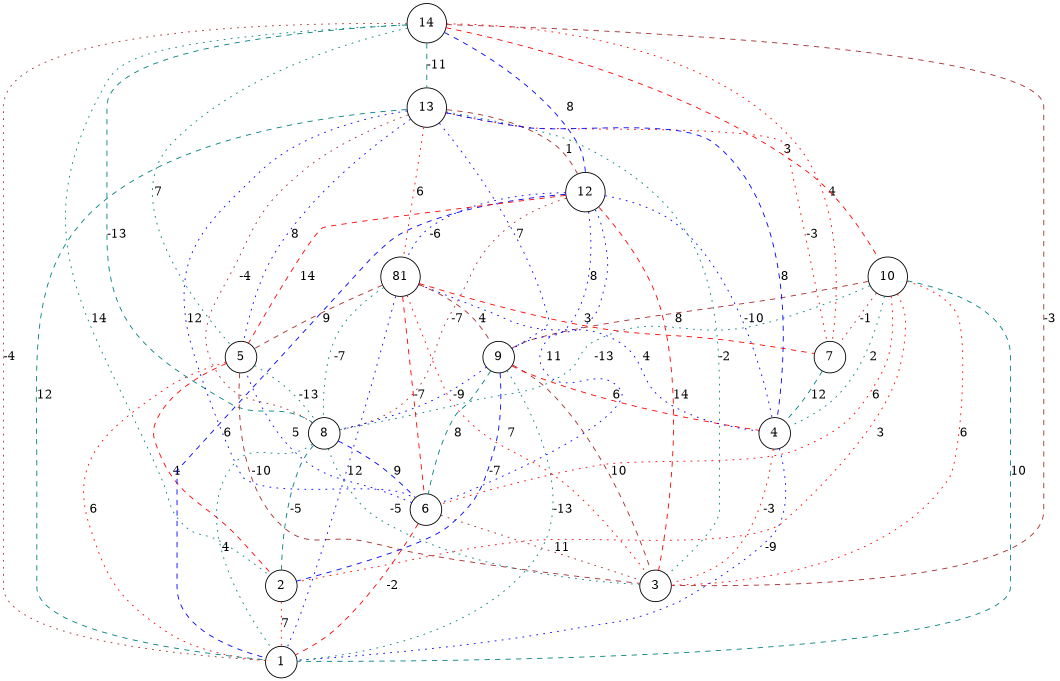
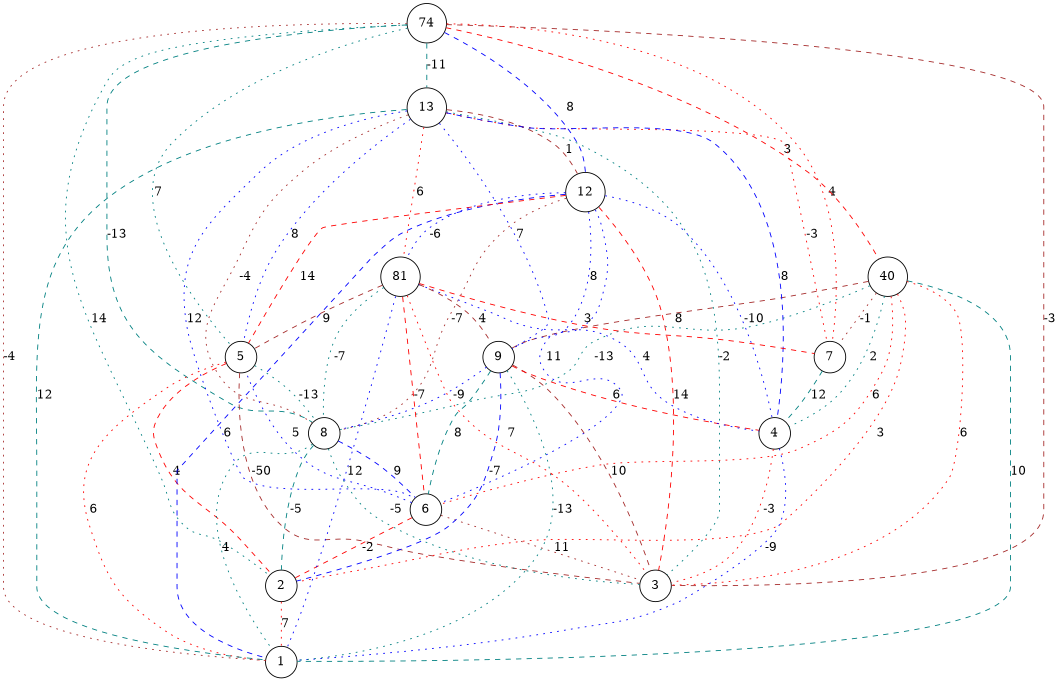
(427, 23) -> (427, 23)
(888, 277) -> (888, 277)
(262, 471) -> (262, 471)
(365, 598) -> (354, 548)
